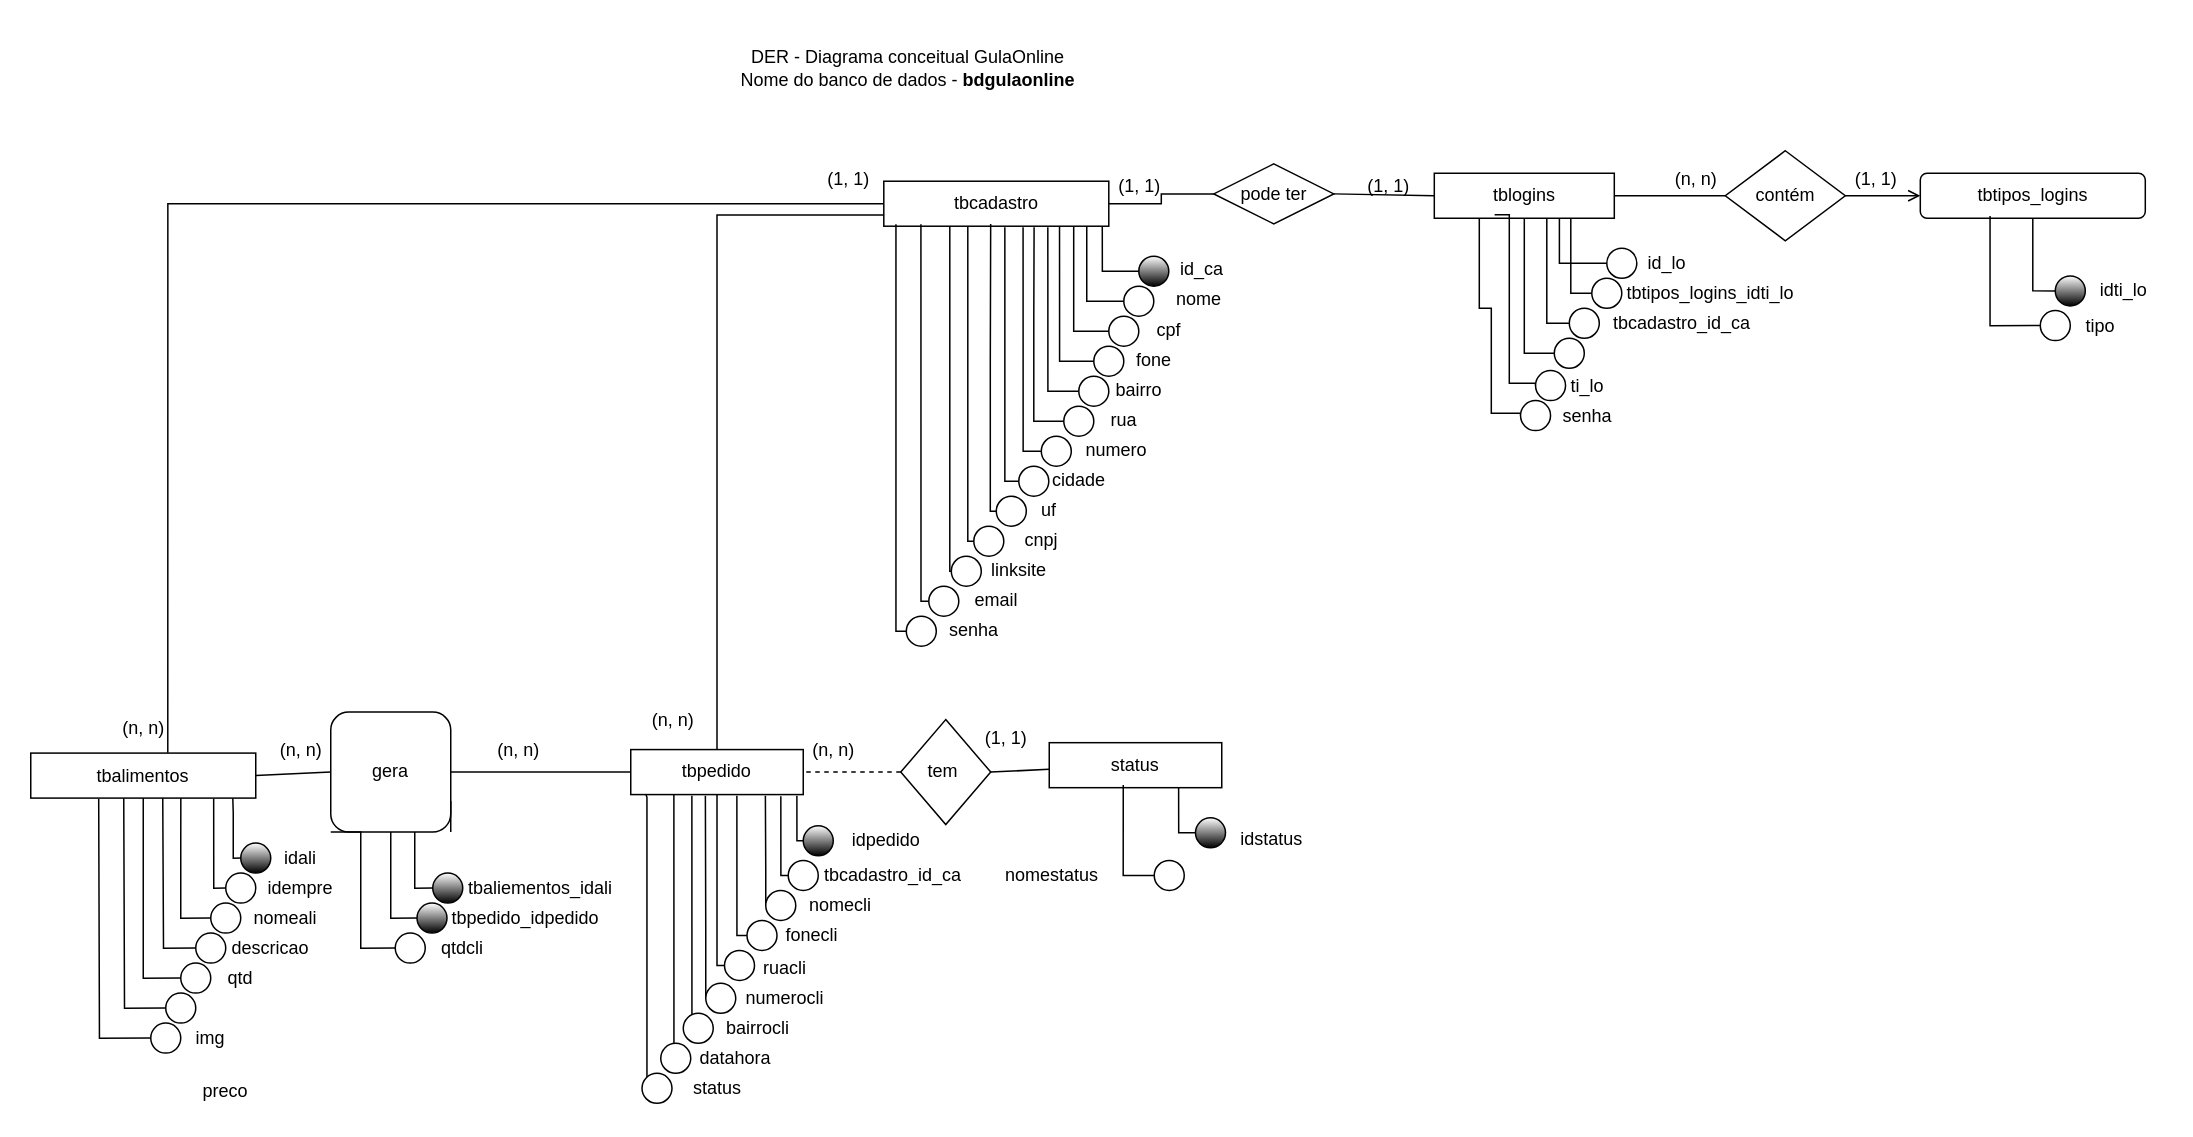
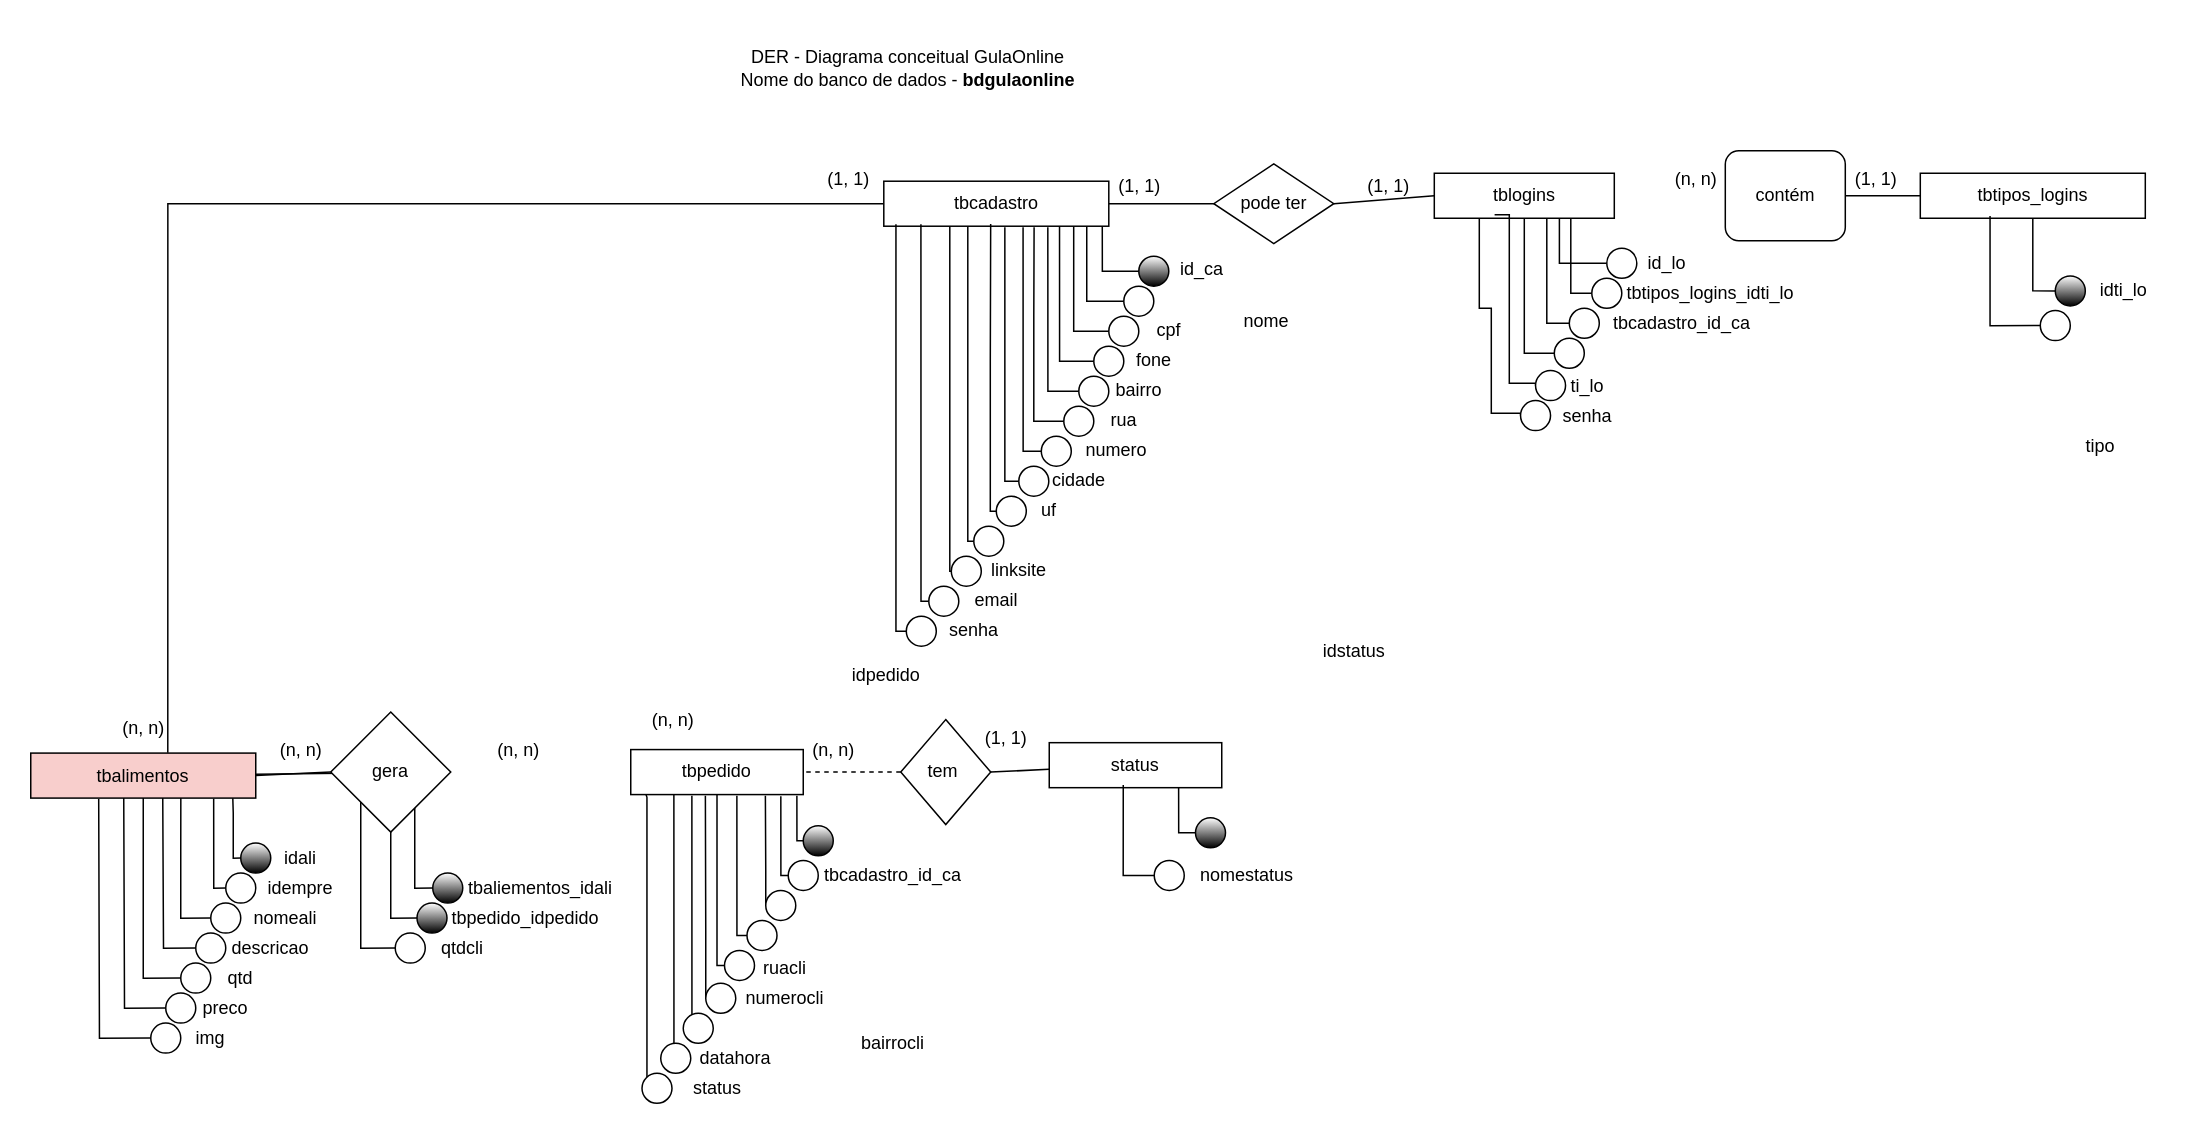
(1274, 194) -> (1274, 204)
(1669, 196) -> none
(1785, 196) -> (1785, 196)
(1913, 196) -> (1914, 196)
(2033, 196) -> (2033, 196)
(1199, 299) -> (1266, 321)
(2100, 326) -> (2100, 446)
(717, 399) -> none
(1041, 541) -> none
(391, 772) -> (391, 772)
(541, 772) -> (325, 774)
(143, 776) -> (143, 776)
(1271, 840) -> (1353, 652)
(886, 841) -> (886, 676)
(1052, 875) -> (1247, 875)
(841, 905) -> none
(812, 935) -> none
(758, 1028) -> (893, 1043)
(226, 1091) -> (226, 1008)
